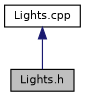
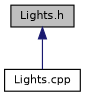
(42, 54) -> (42, 54)
